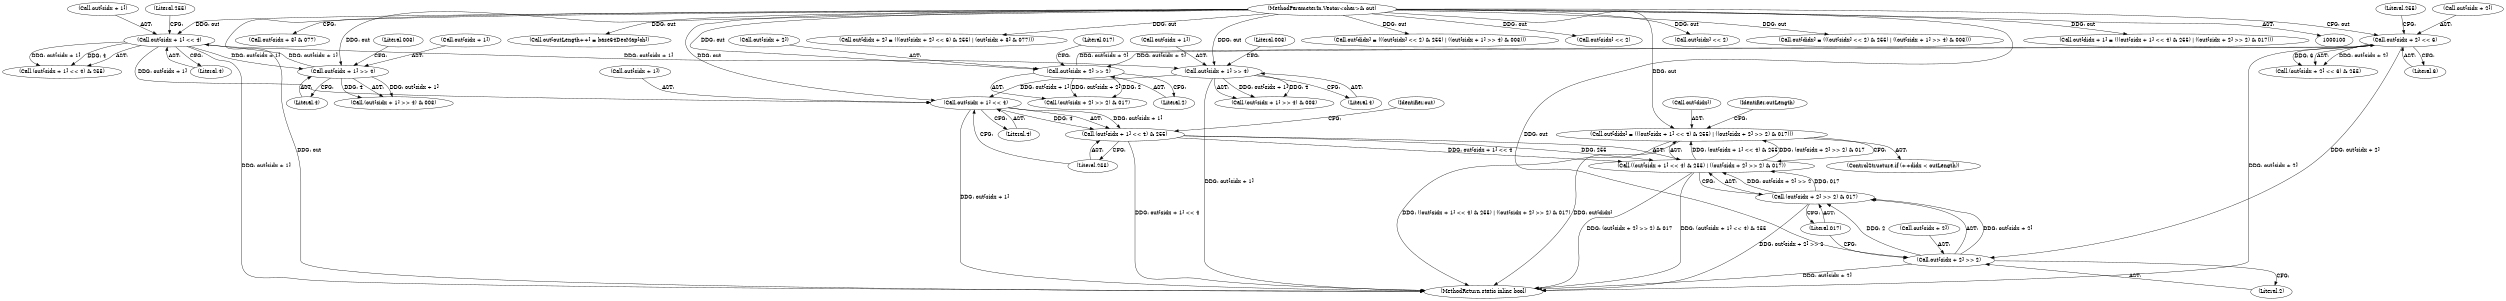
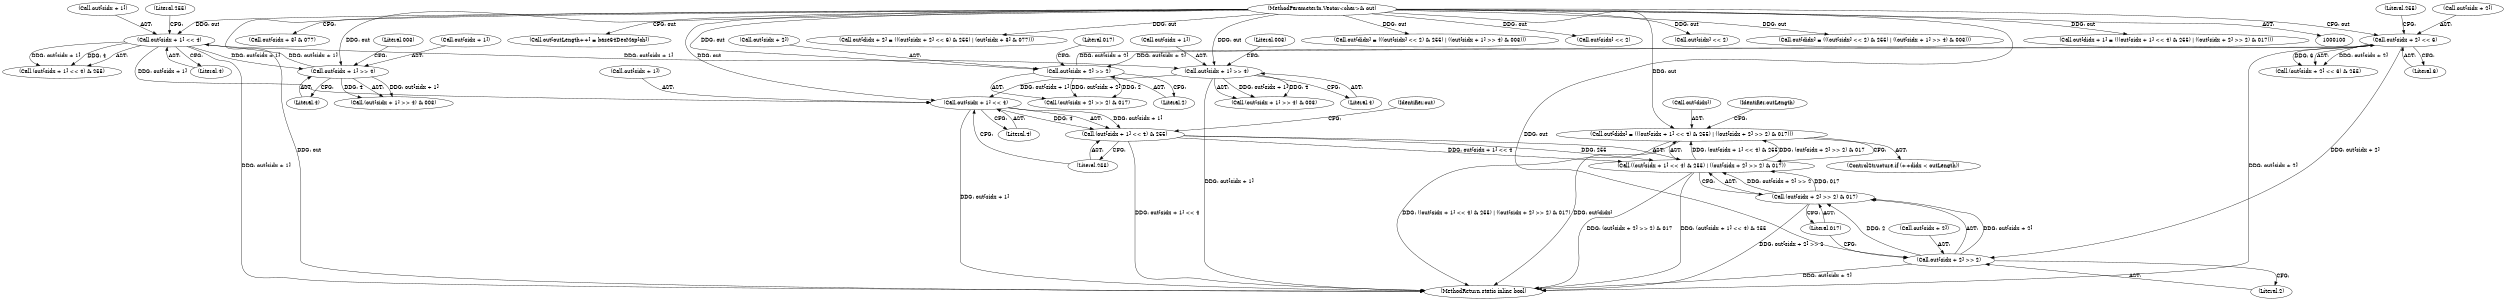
(664, 25) -> (664, 25)
